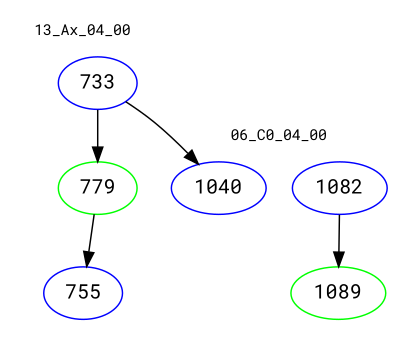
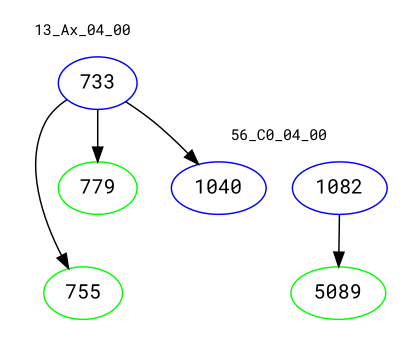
(279, 136) -> (279, 136)
(92, 233) -> (36, 175)
(83, 293) -> (83, 293)
(338, 293) -> (338, 293)
